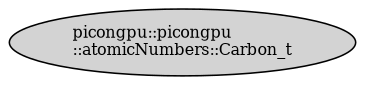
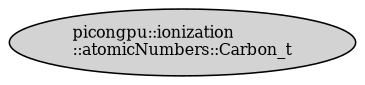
(183, 42) -> (183, 42)
